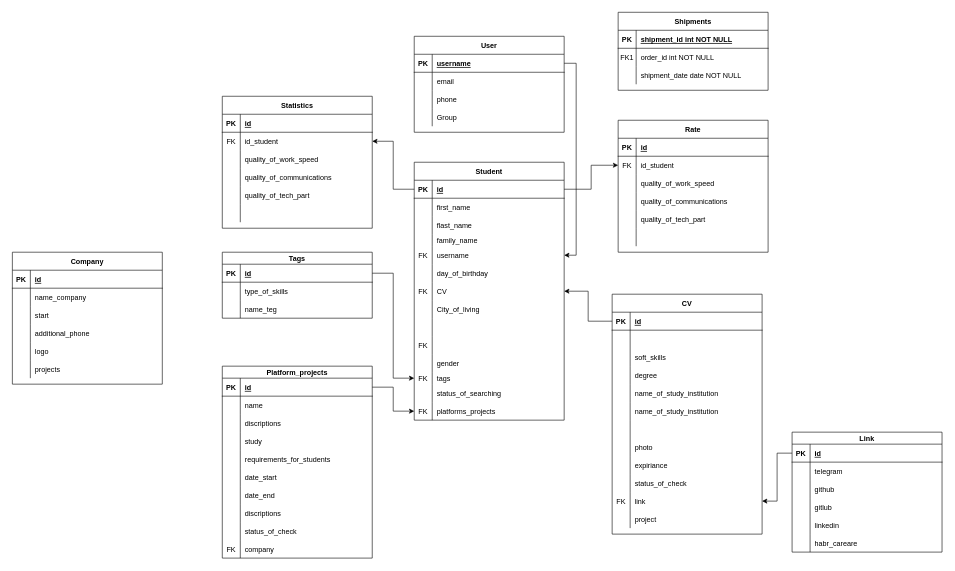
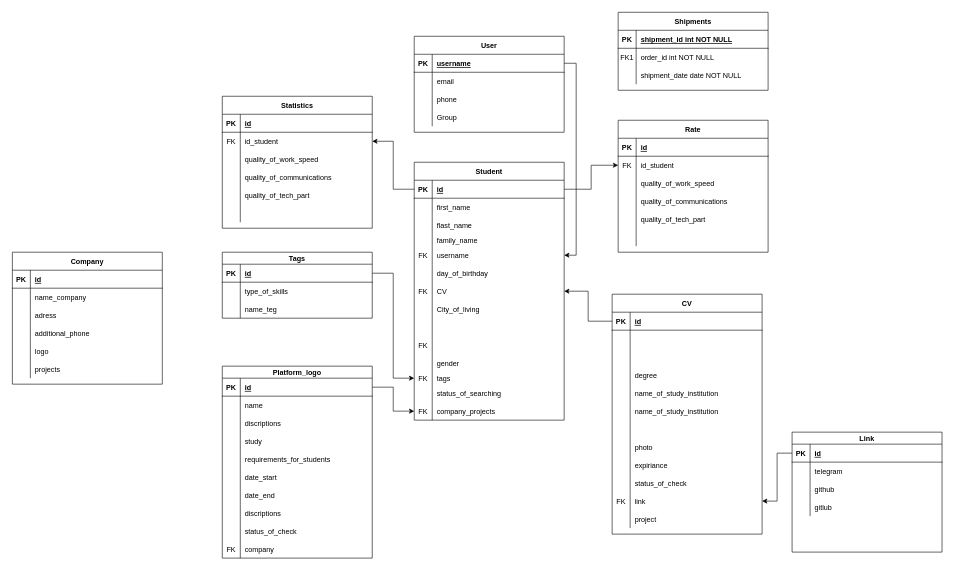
(45, 316) -> (47, 316)
(696, 357) -> none
(297, 373) -> (297, 373)
(472, 412) -> (469, 412)
(876, 525) -> none
(876, 543) -> none
